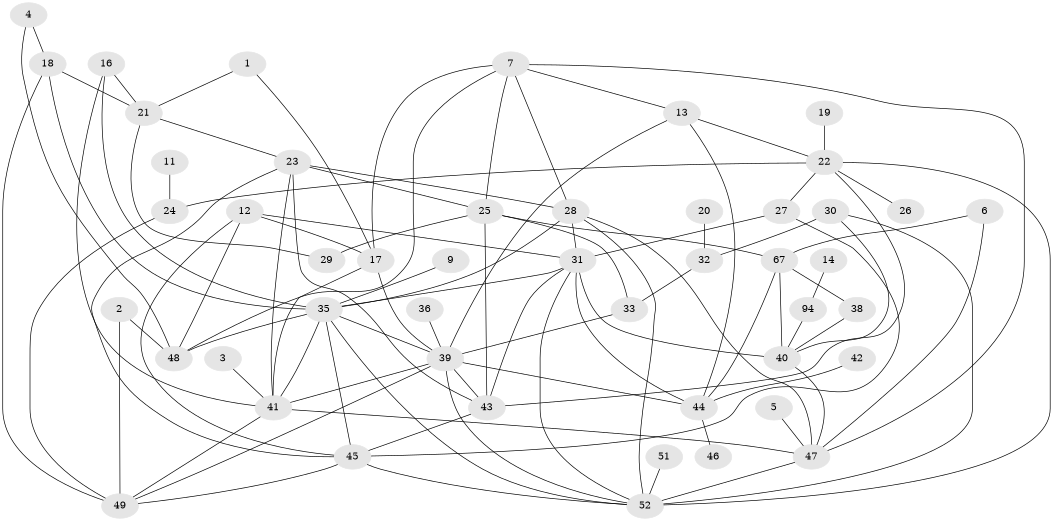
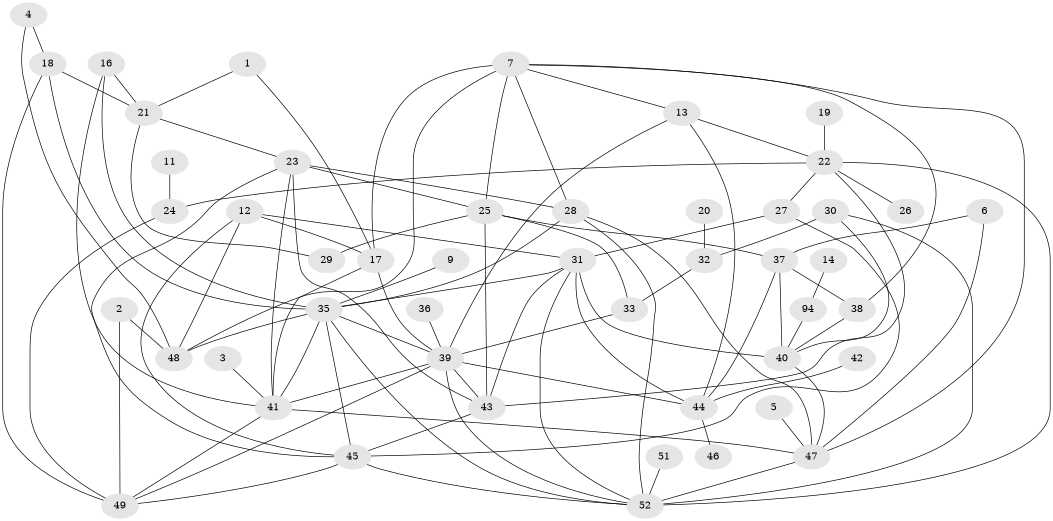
none -> (848, 101)
(575, 239) -> none
(779, 261) -> (779, 261)
